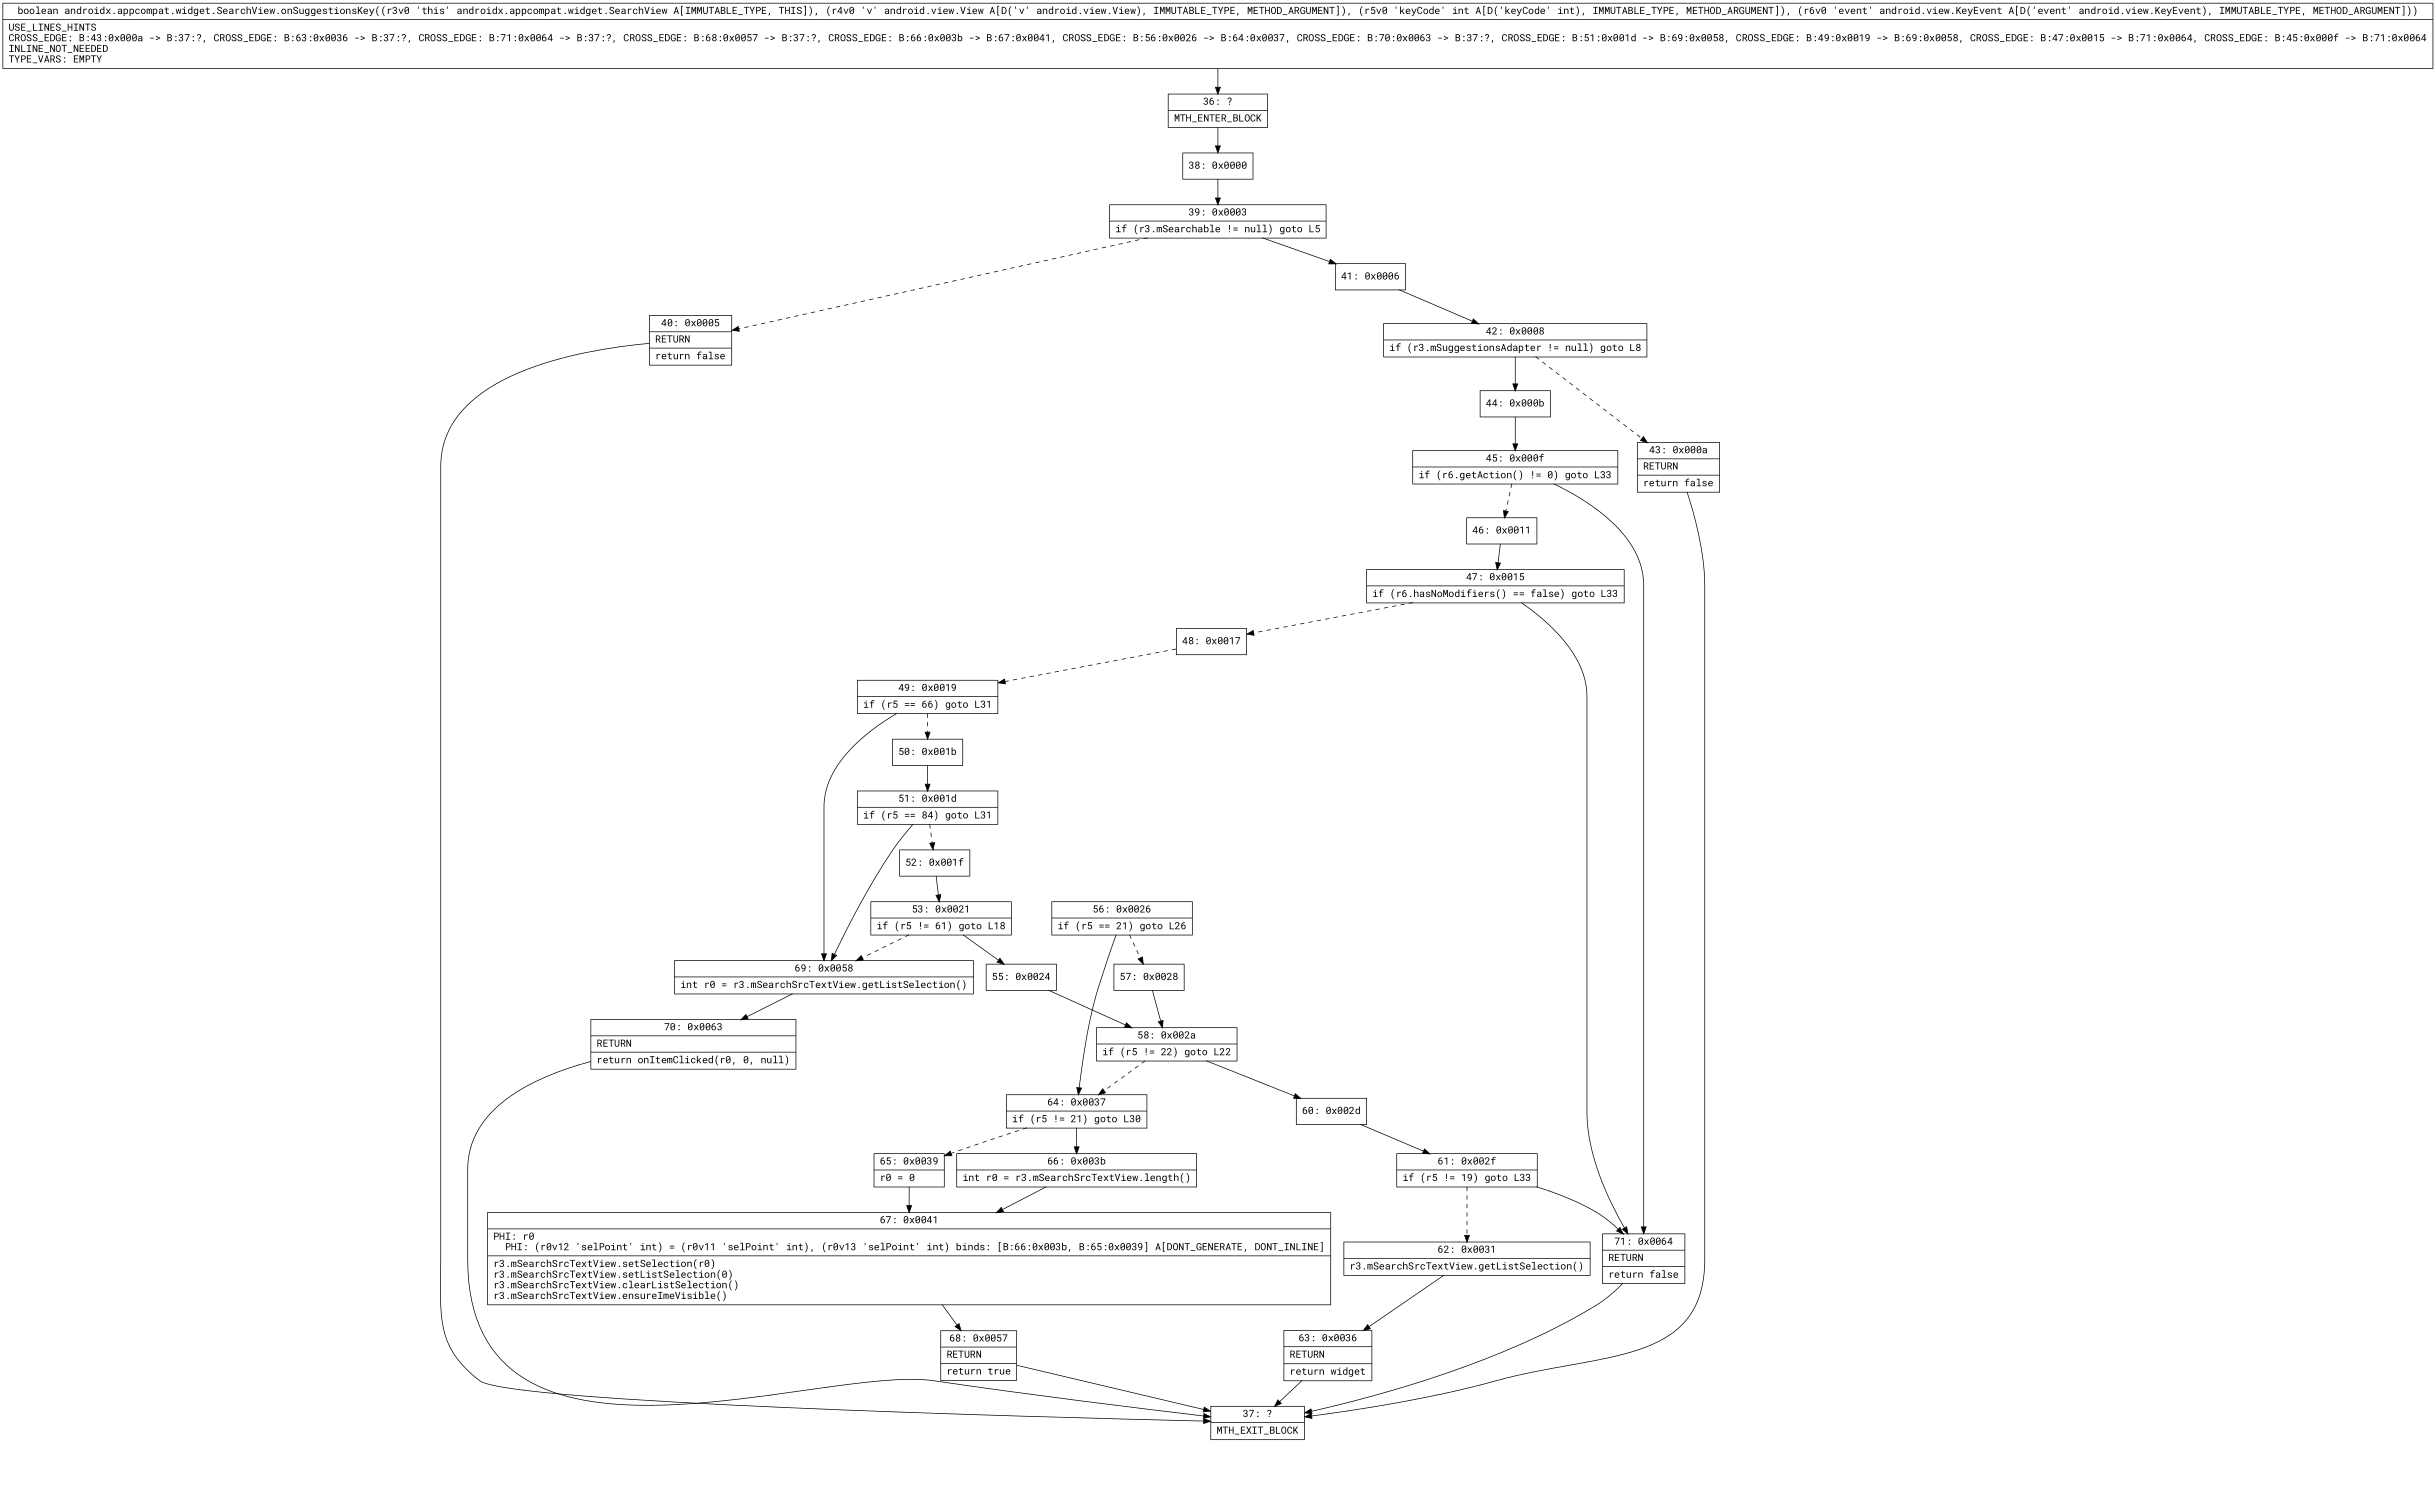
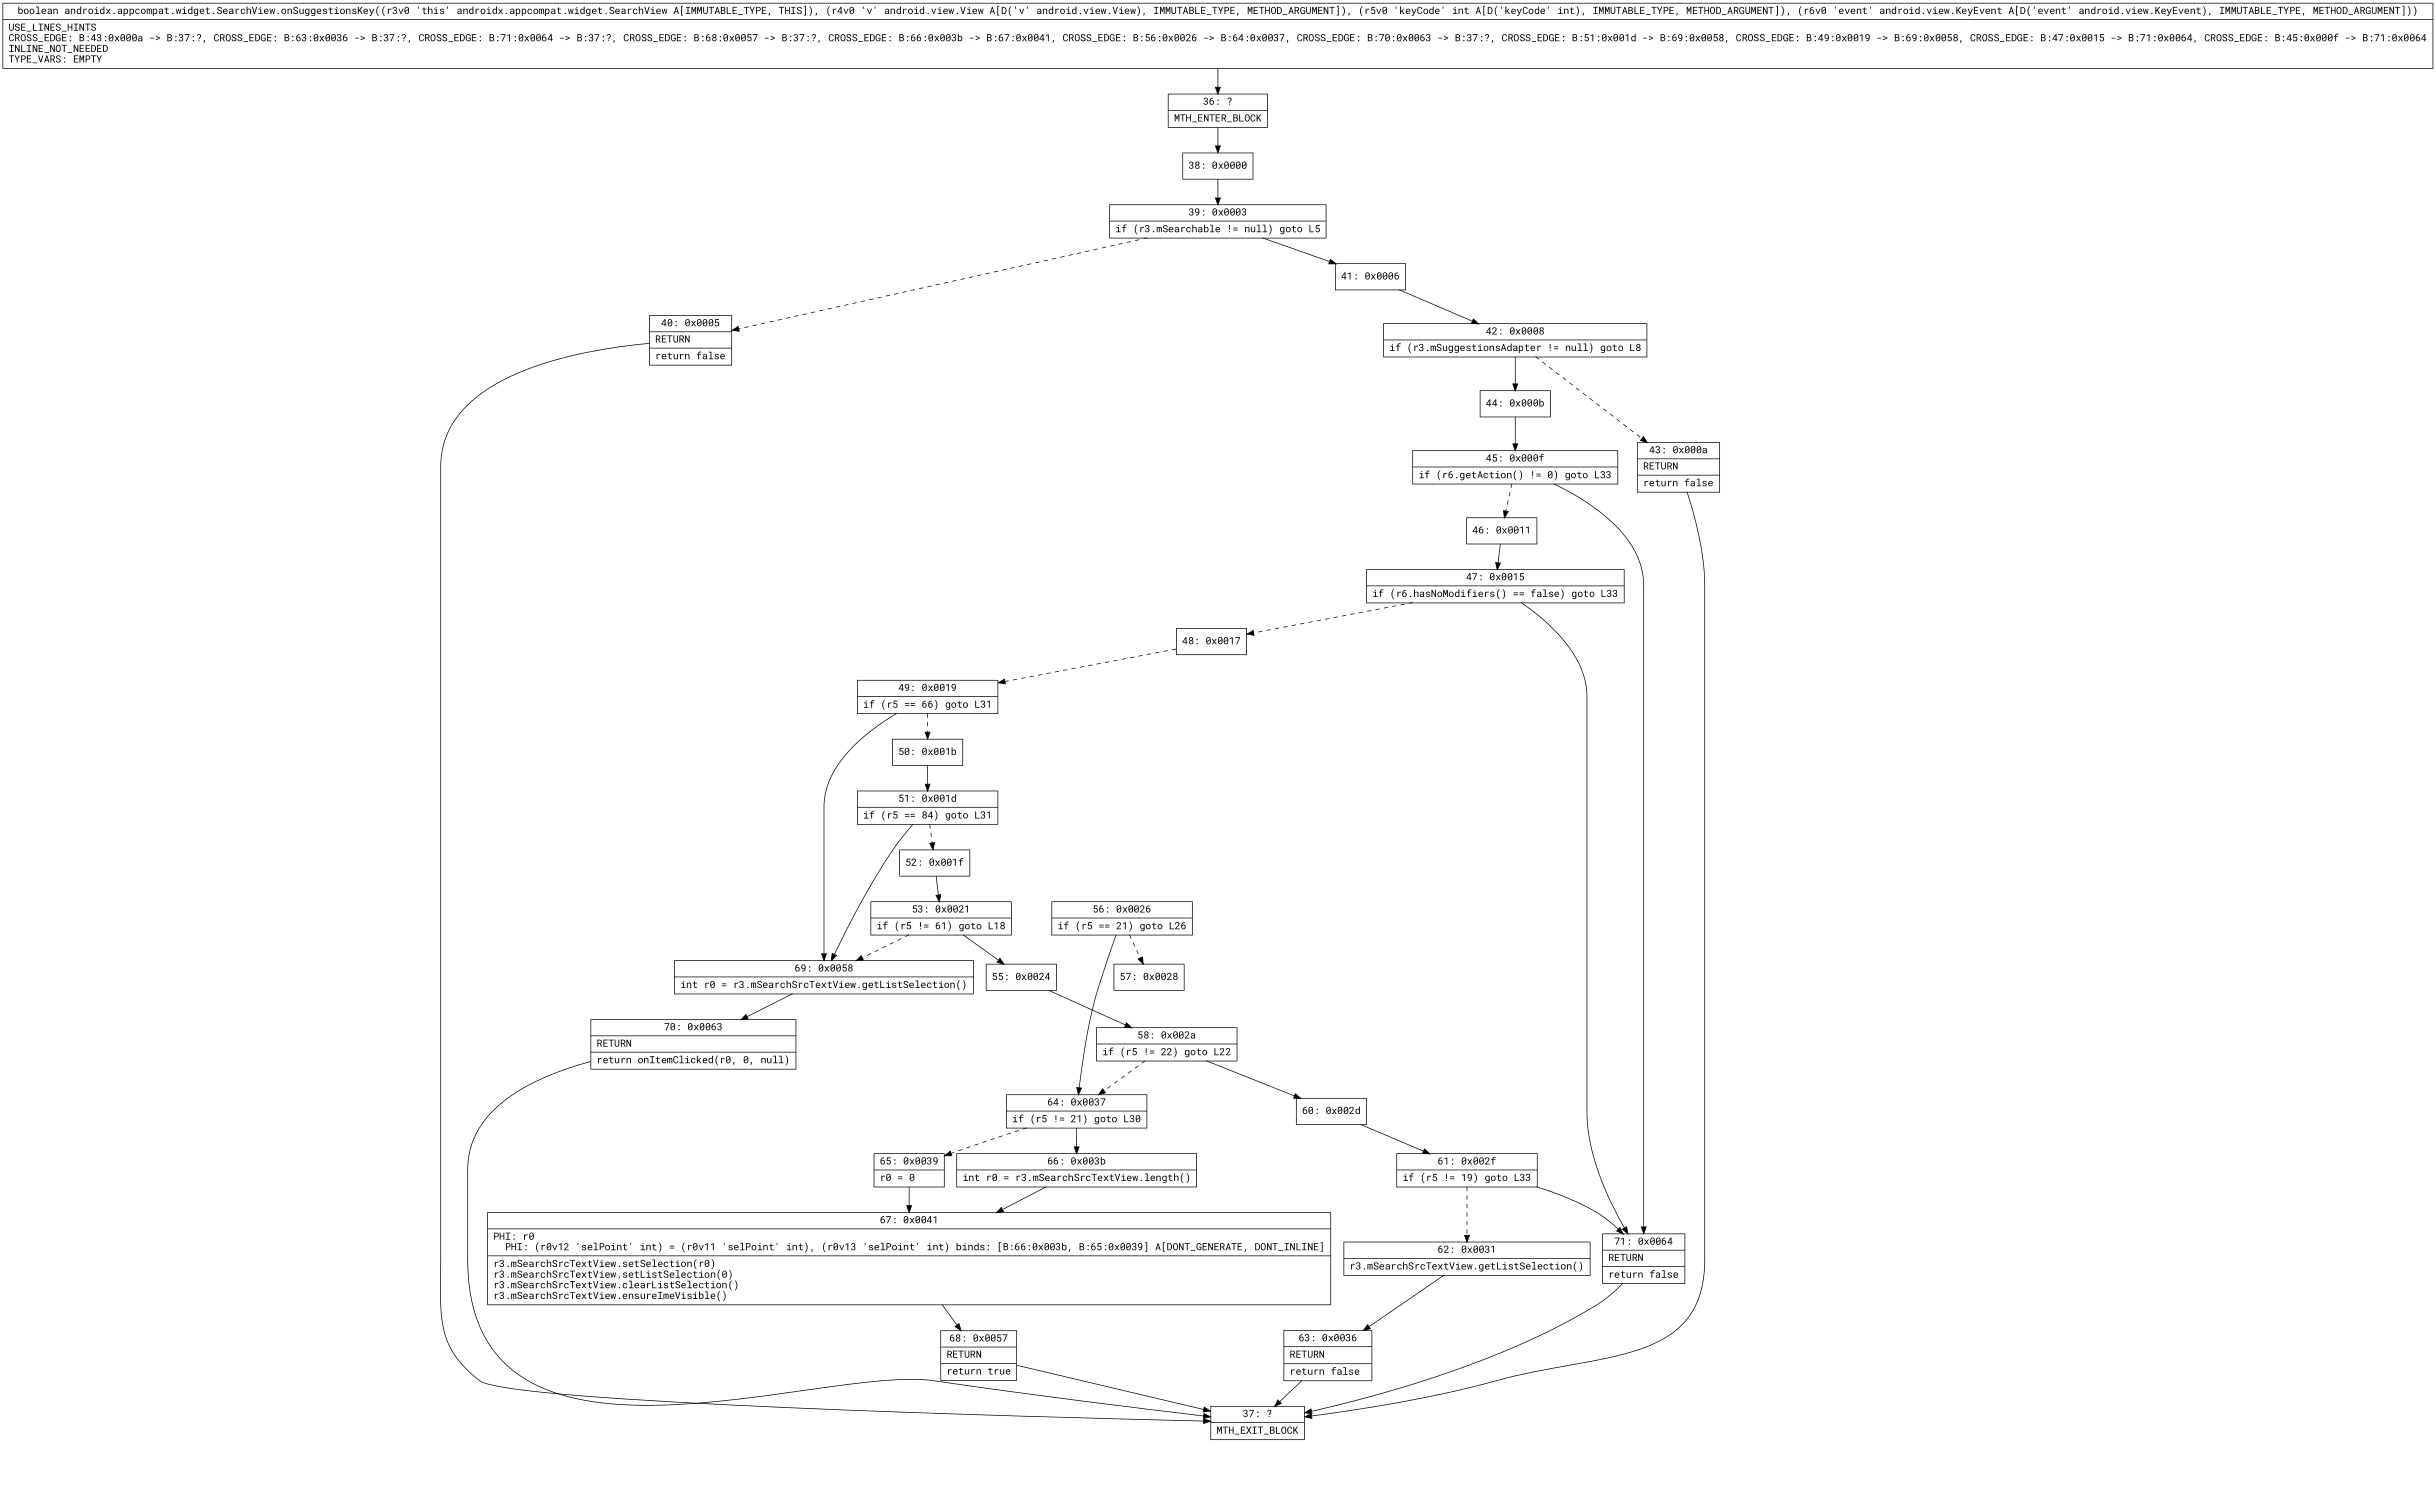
(1157, 1006) -> none
(1328, 1372) -> (1325, 1372)
